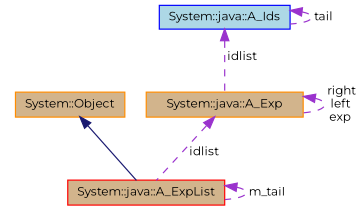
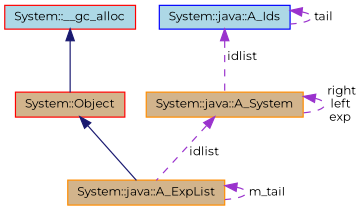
none -> (70, 17)
(70, 105) -> (70, 105)
(225, 105) -> (225, 105)
(146, 193) -> (146, 193)
